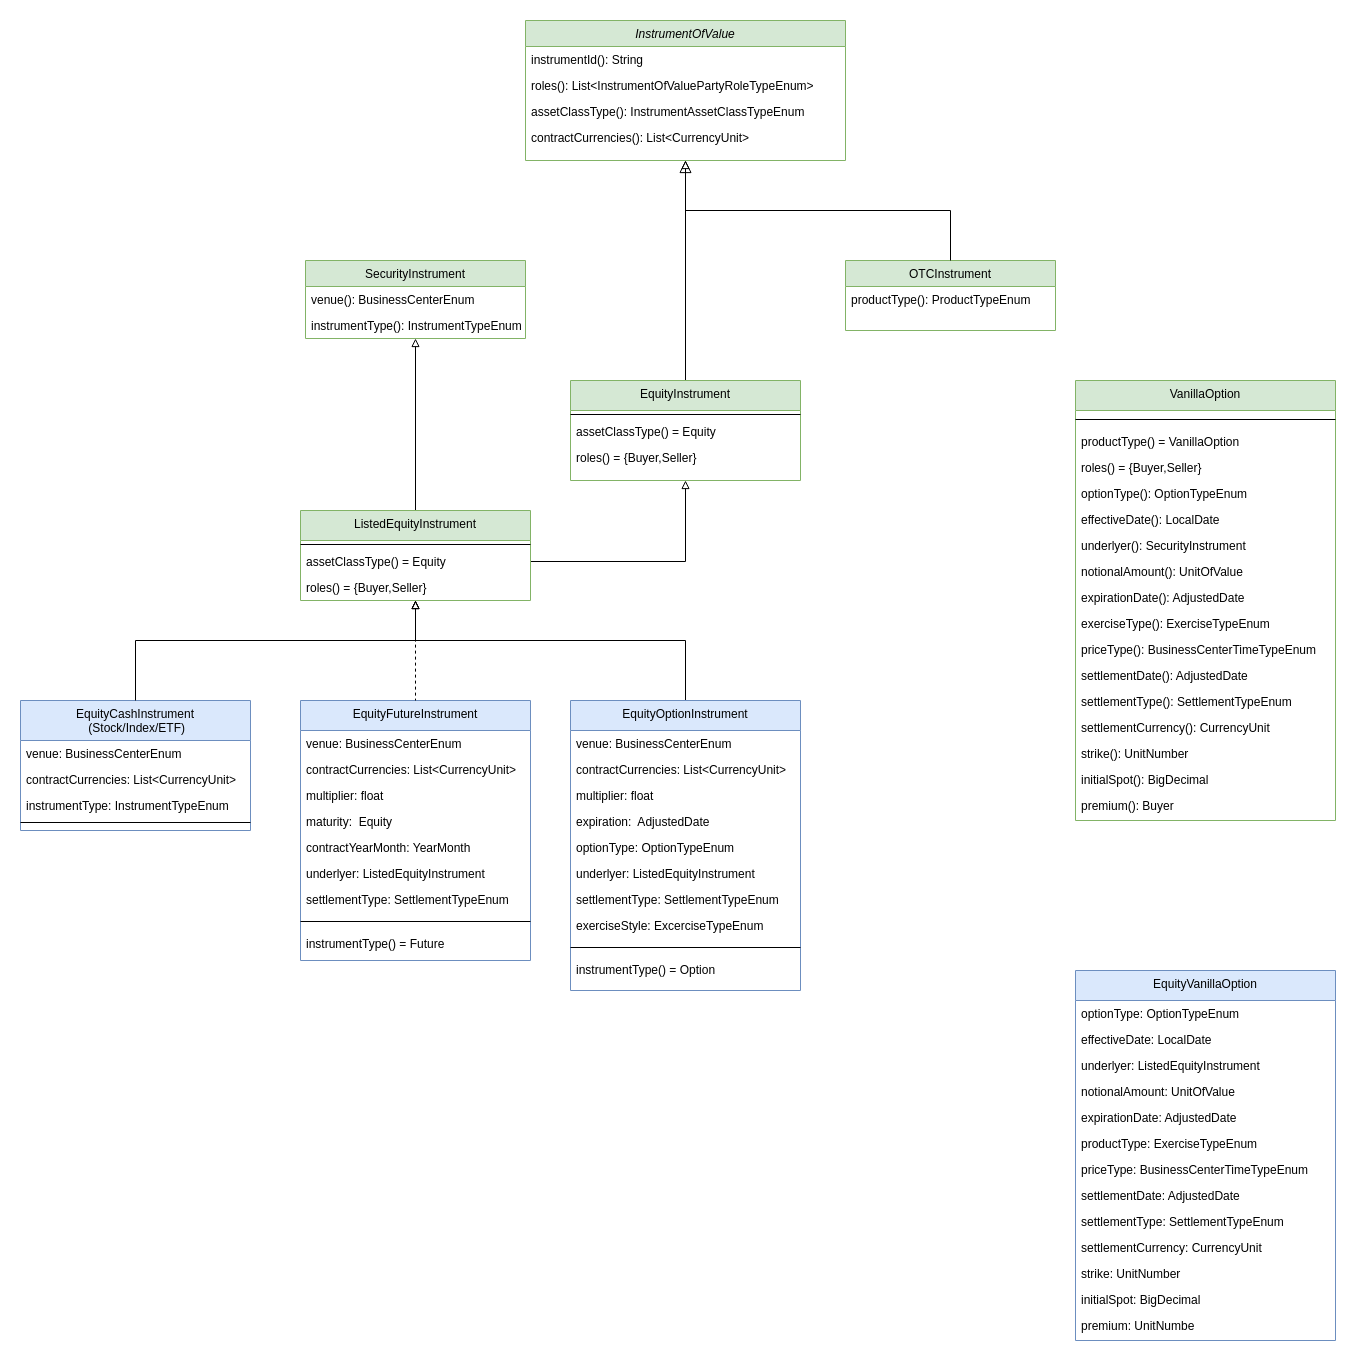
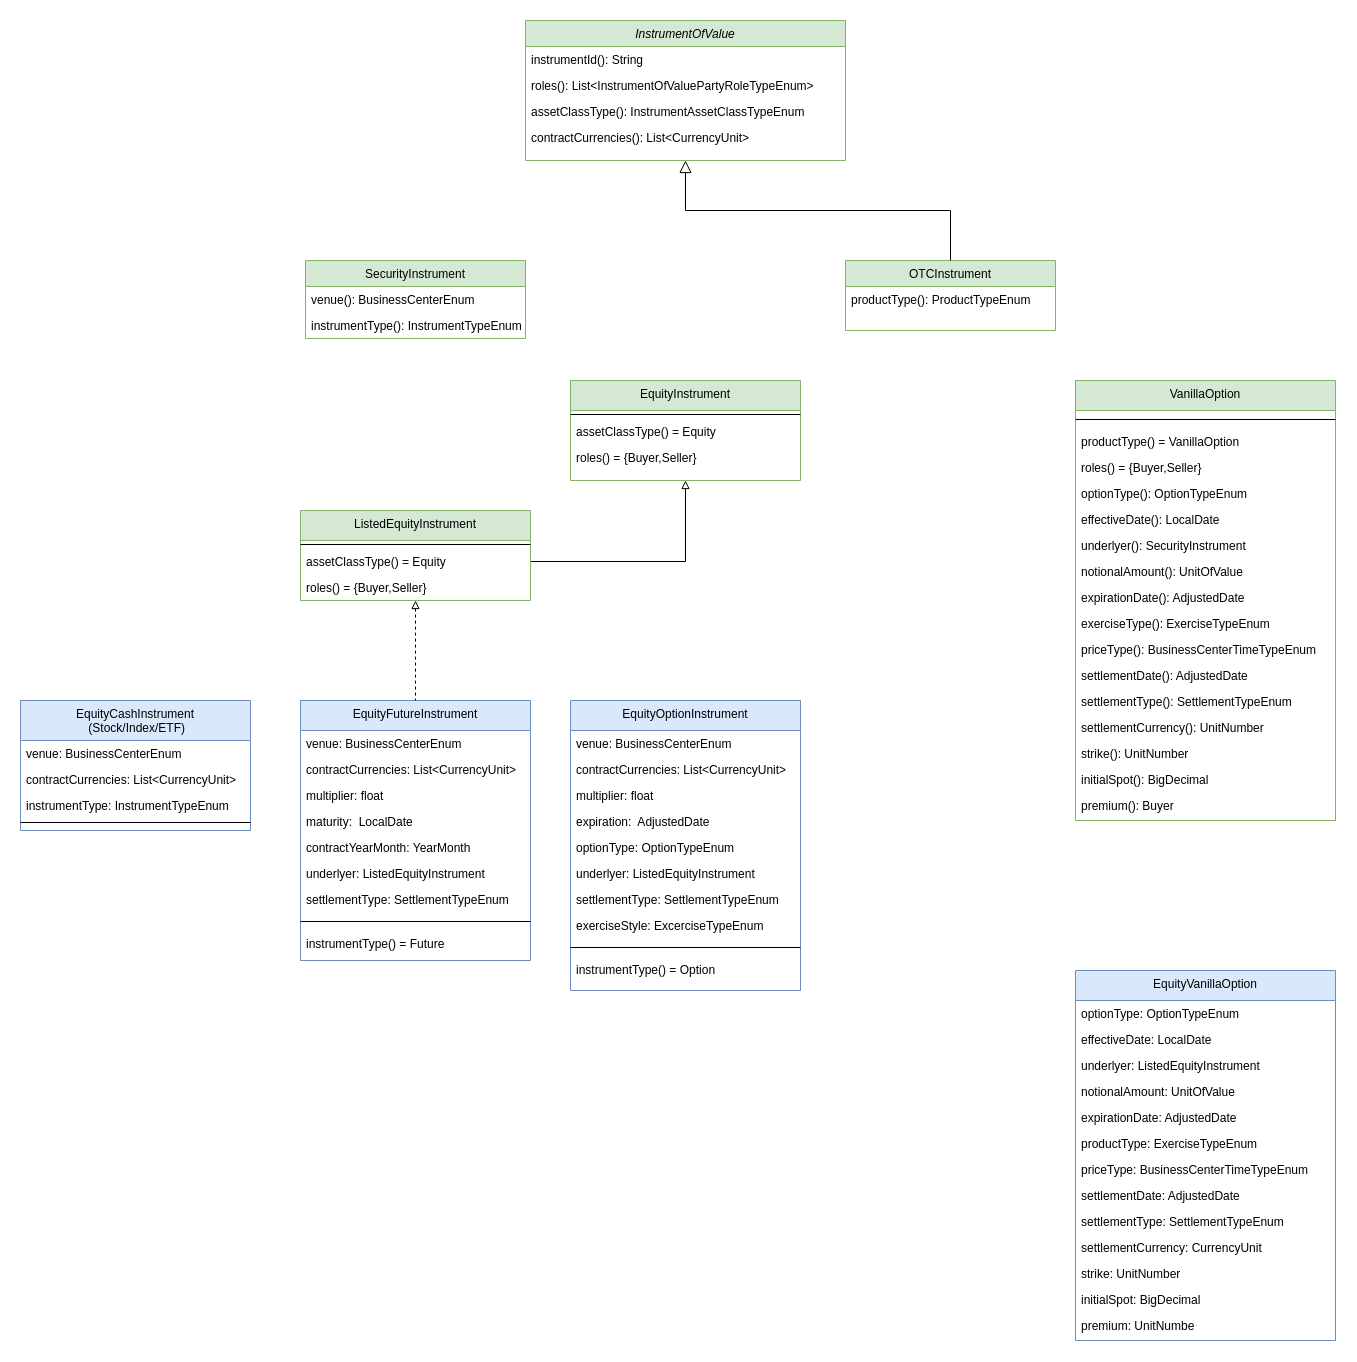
(686, 296) -> none
(416, 428) -> none
(245, 641) -> none
(582, 641) -> none
(1189, 728) -> (1182, 728)
(357, 822) -> (367, 822)
